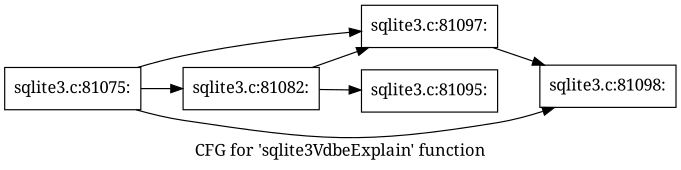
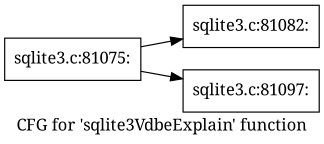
(335, 59) -> none
(608, 86) -> none
(430, 91) -> none
